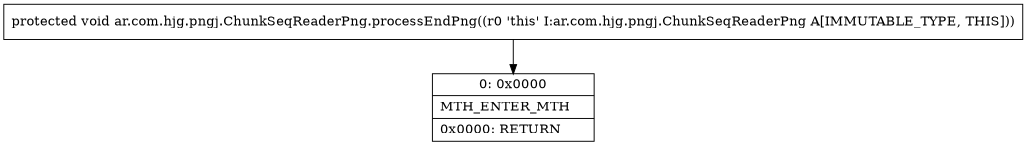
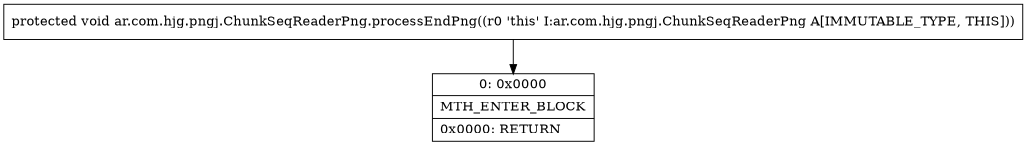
(505, 107) -> (513, 107)
